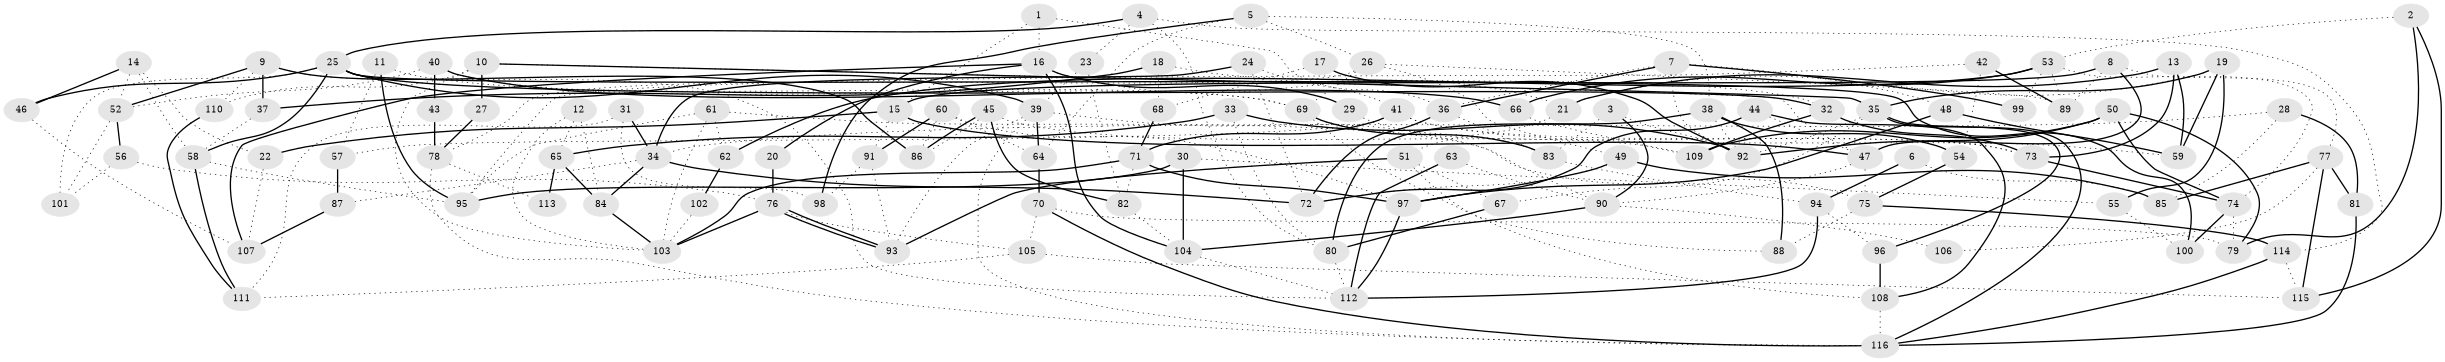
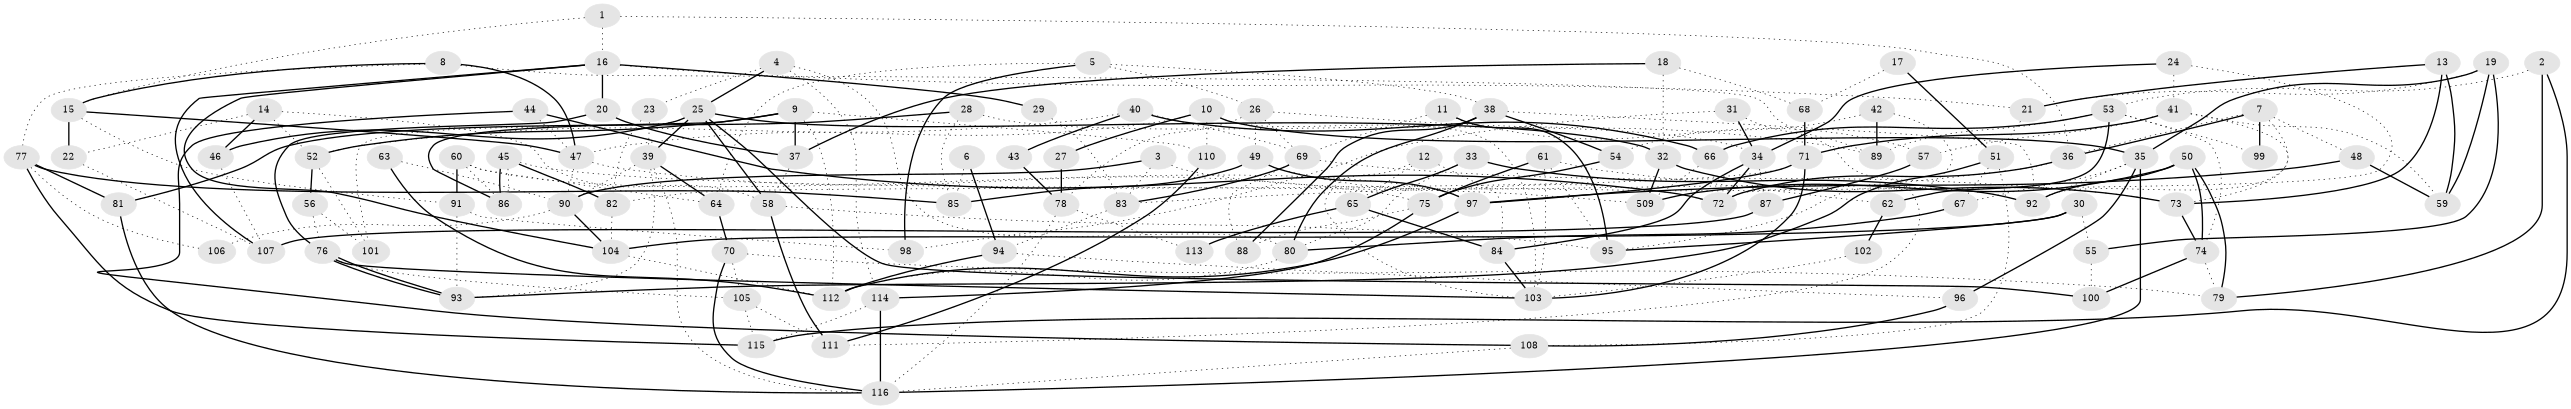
(1629, 97) -> (1947, 110)
(1295, 127) -> (1506, 171)
none -> (704, 142)
(1695, 157) -> (1645, 205)
